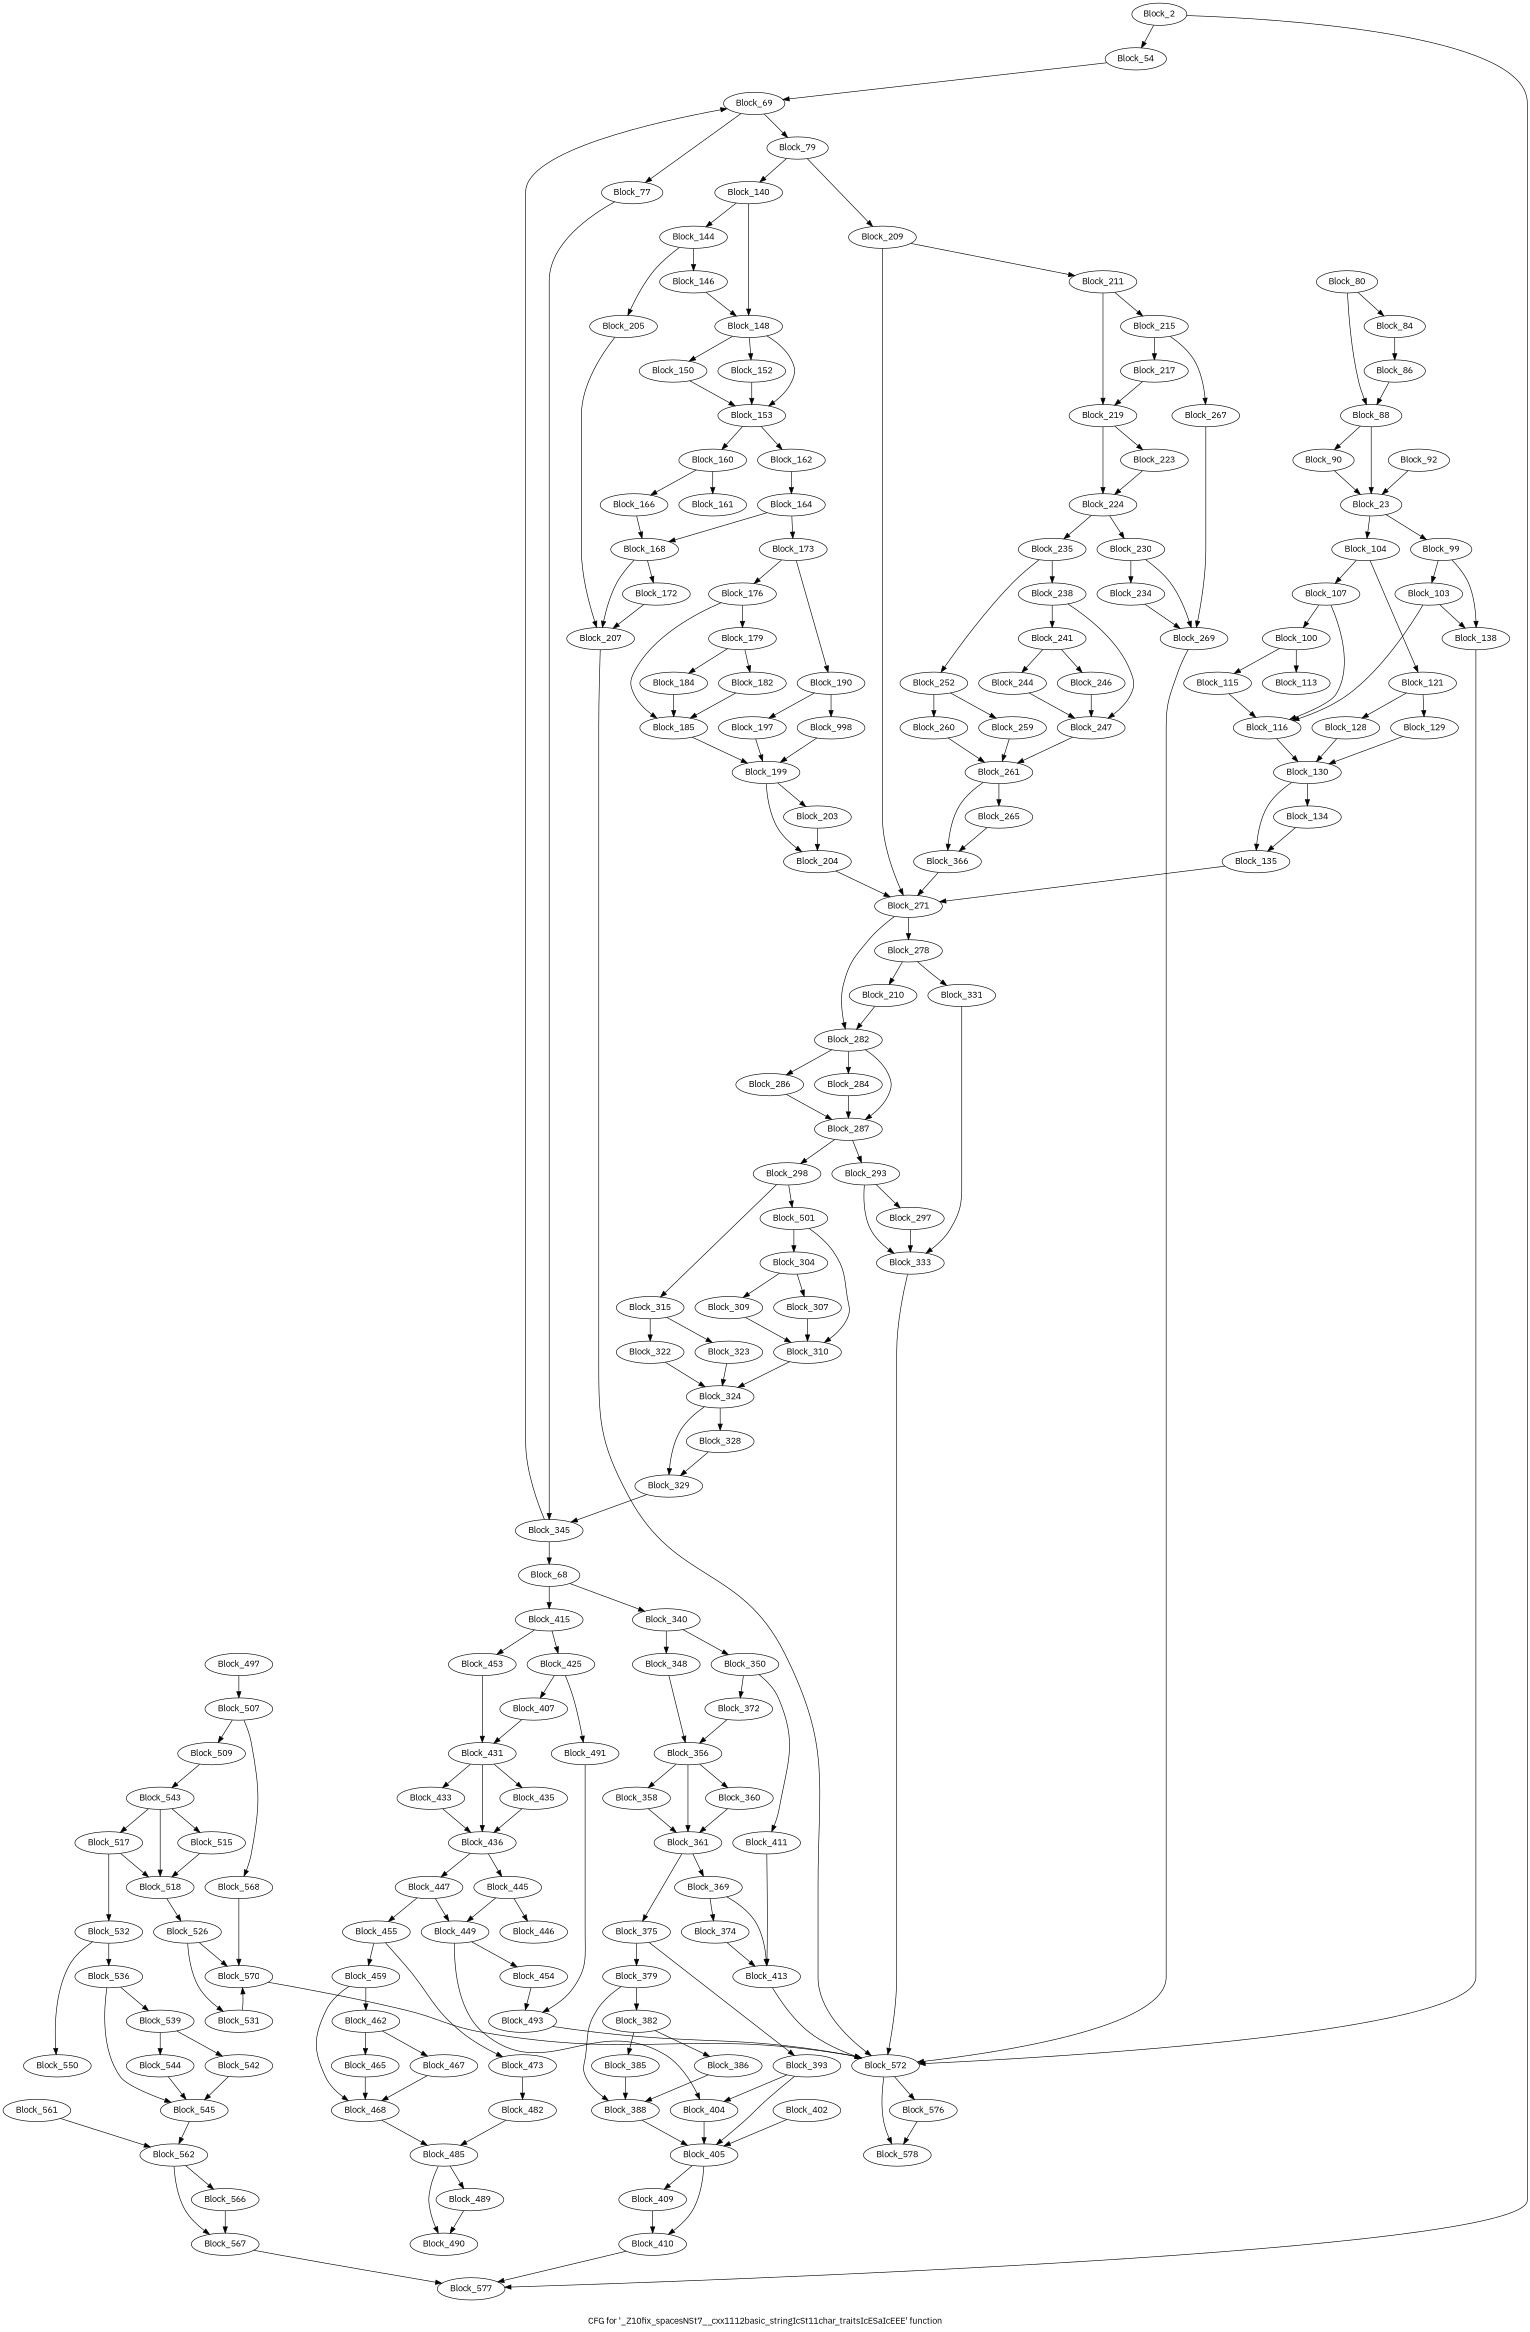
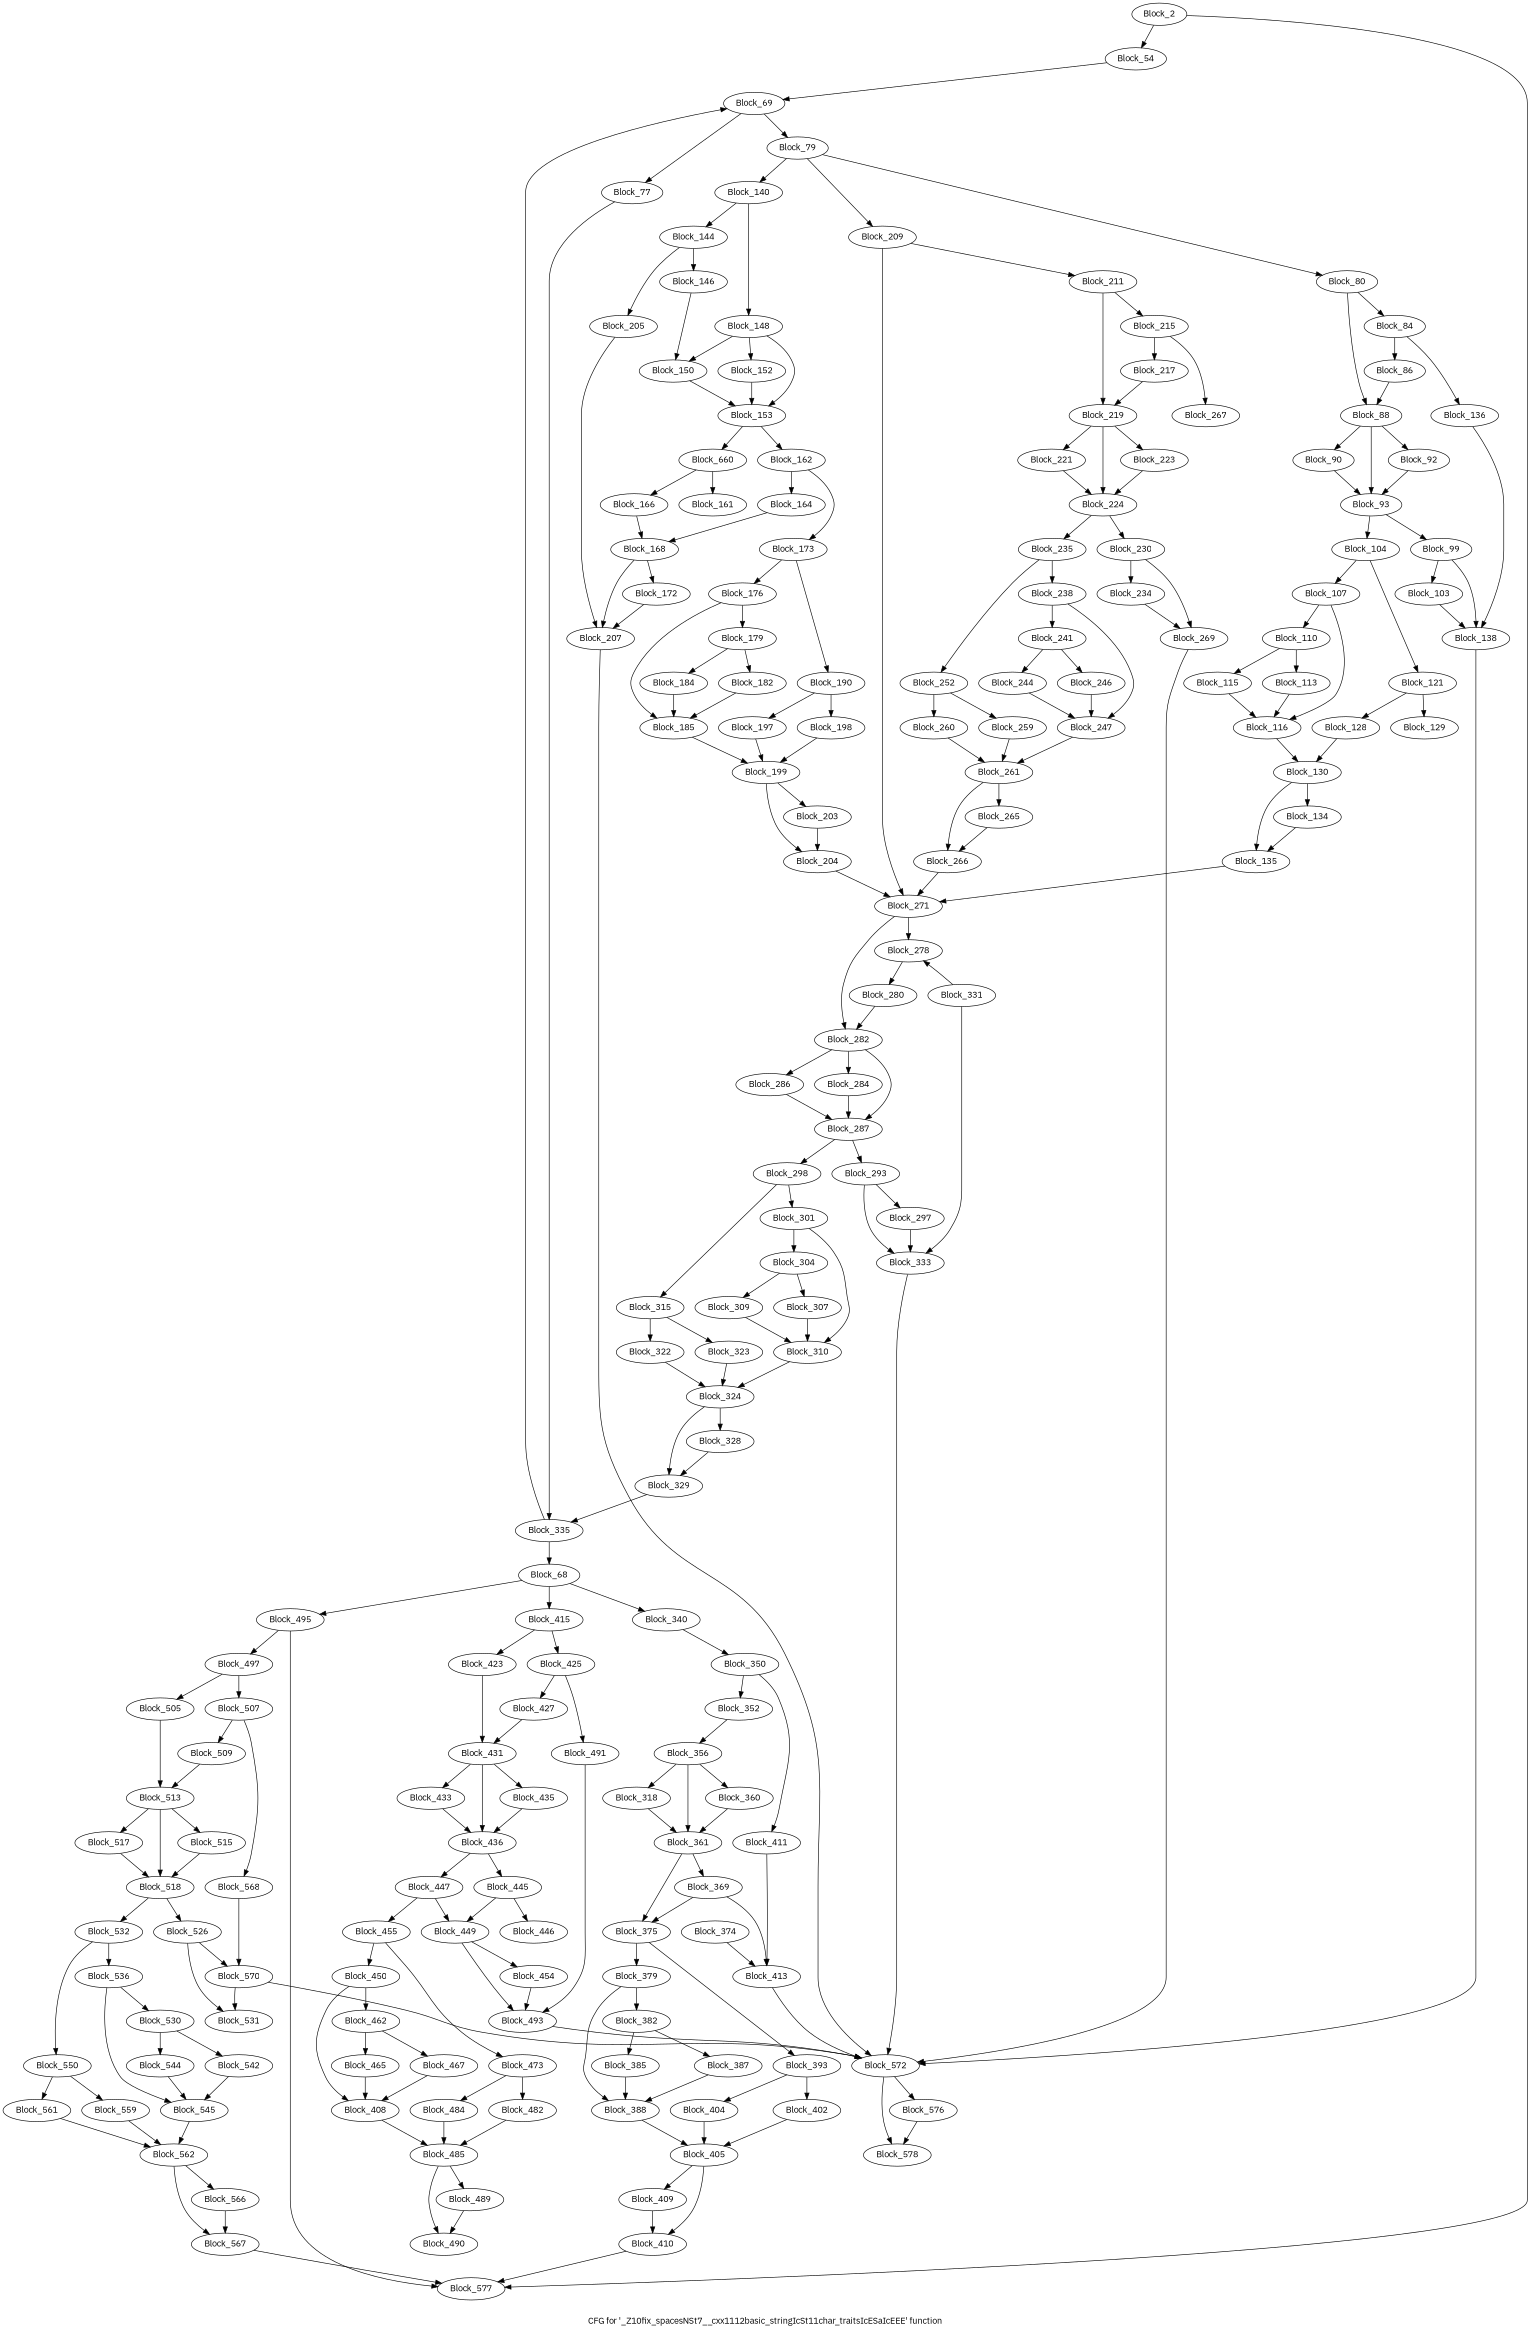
none -> (1069, 214)
(719, 302) -> (684, 323)
none -> (1465, 416)
none -> (1393, 436)
(713, 460) -> (713, 460)
none -> (1052, 460)
(1371, 505) -> (1371, 505)
(792, 524) -> (834, 501)
(1206, 524) -> none
(1296, 639) -> (1296, 639)
(1371, 674) -> (1283, 703)
(831, 728) -> (831, 728)
(1369, 749) -> none
(948, 862) -> (948, 862)
(929, 972) -> (941, 974)
(883, 995) -> (883, 995)
(794, 1218) -> (794, 1218)
(549, 1531) -> (549, 1531)
none -> (290, 1620)
(482, 1664) -> (482, 1664)
(666, 1664) -> none
none -> (160, 1709)
(534, 1709) -> (534, 1709)
(739, 1709) -> (739, 1709)
(160, 1798) -> (160, 1798)
(637, 1798) -> (637, 1798)
(109, 1884) -> (137, 1908)
(711, 1907) -> (675, 1908)
(366, 1977) -> (366, 1977)
(243, 2002) -> (235, 1996)
(160, 2021) -> (160, 2021)
(550, 2052) -> (484, 1975)
(728, 2066) -> (728, 2066)
none -> (49, 2085)
(758, 2108) -> (807, 2085)
none -> (116, 2110)
(365, 2110) -> (365, 2110)
none -> (444, 2110)
